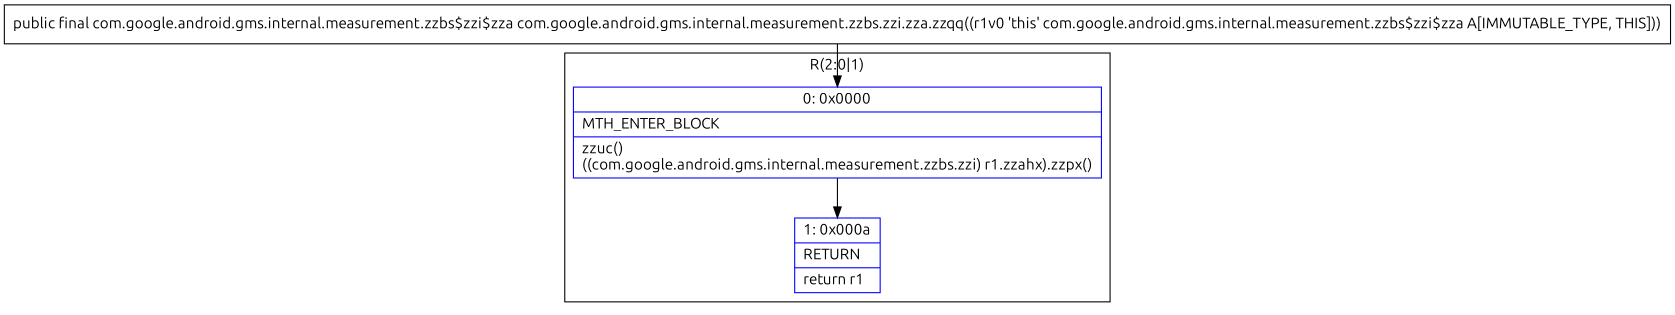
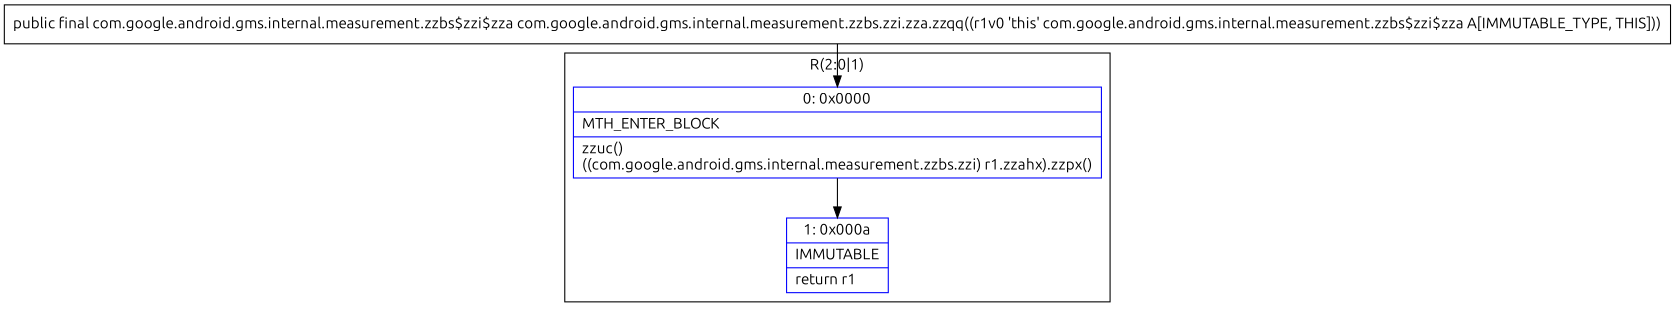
(832, 255) -> (837, 255)
